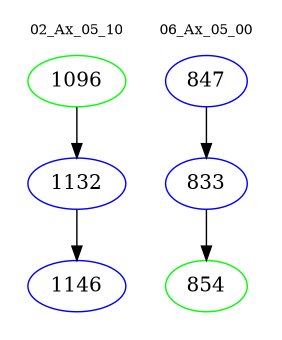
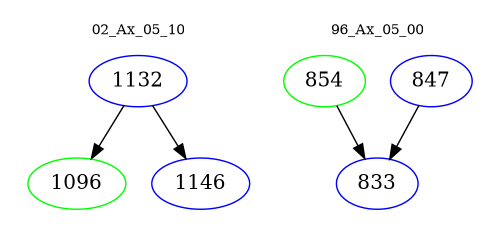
(206, 31) -> (378, 31)
(77, 125) -> (111, 126)
(206, 228) -> (347, 126)
